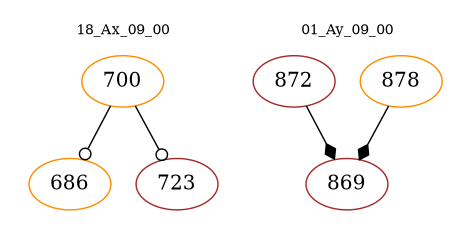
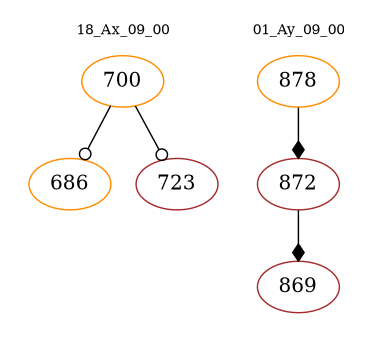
(378, 125) -> (298, 124)
